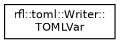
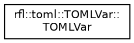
(60, 22) -> (67, 22)
